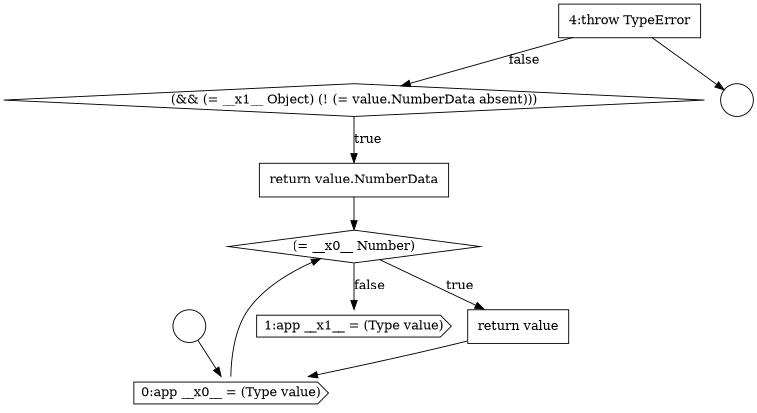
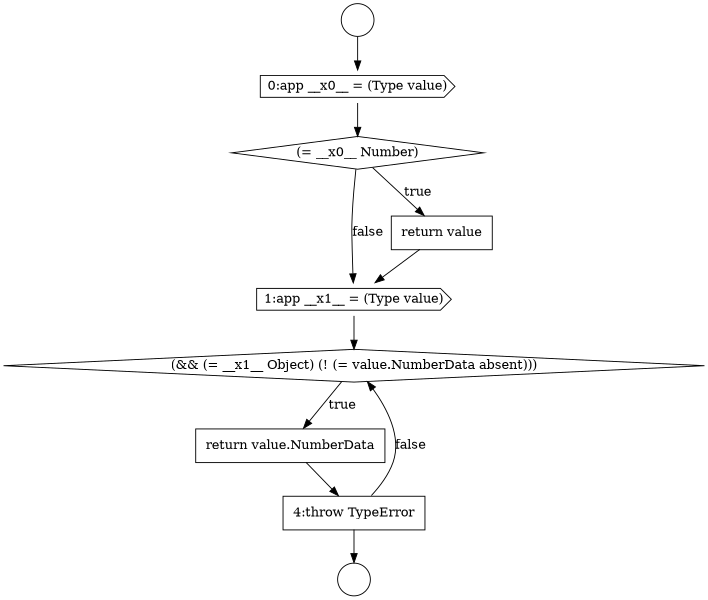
(354, 209) -> (319, 476)
none -> (354, 328)
(392, 359) -> (401, 263)
